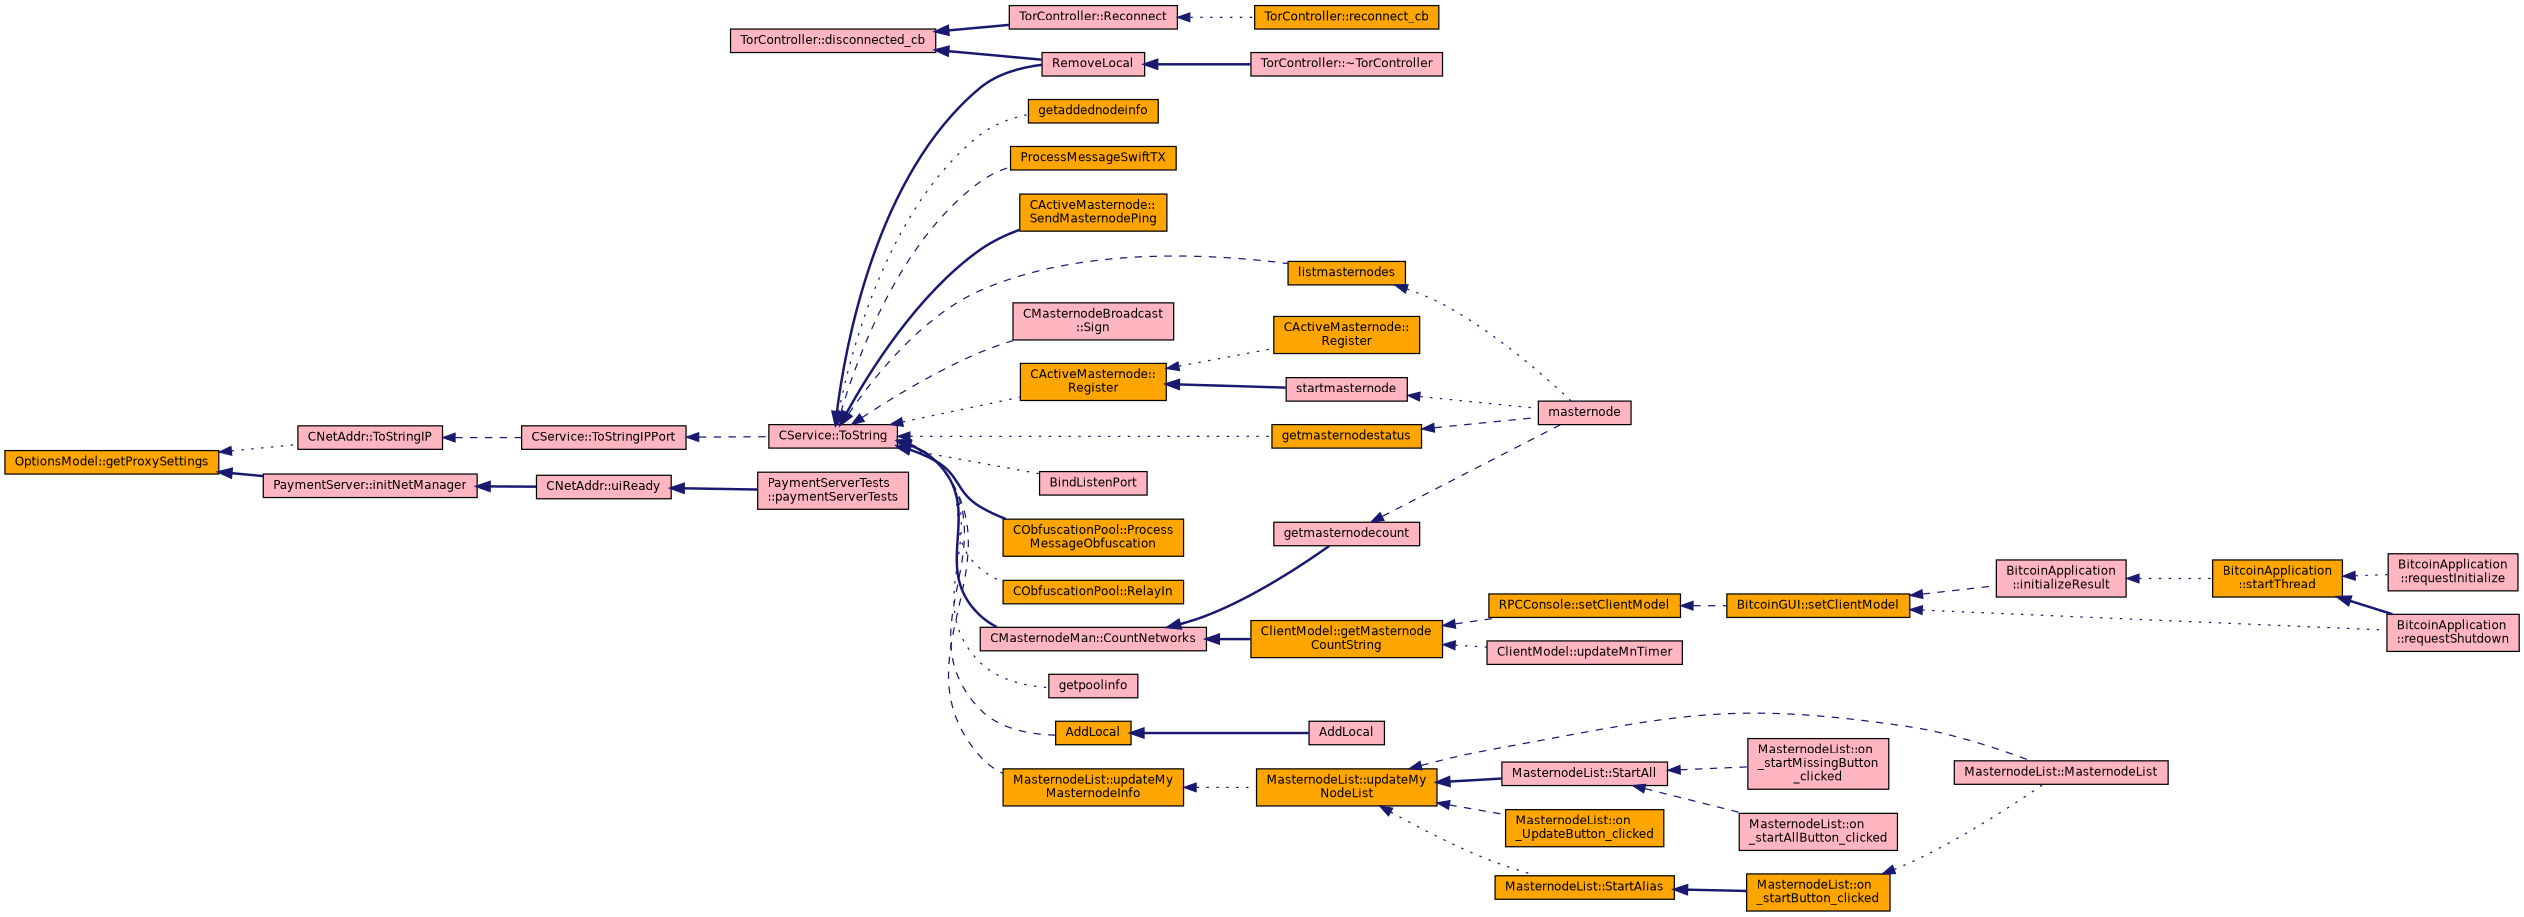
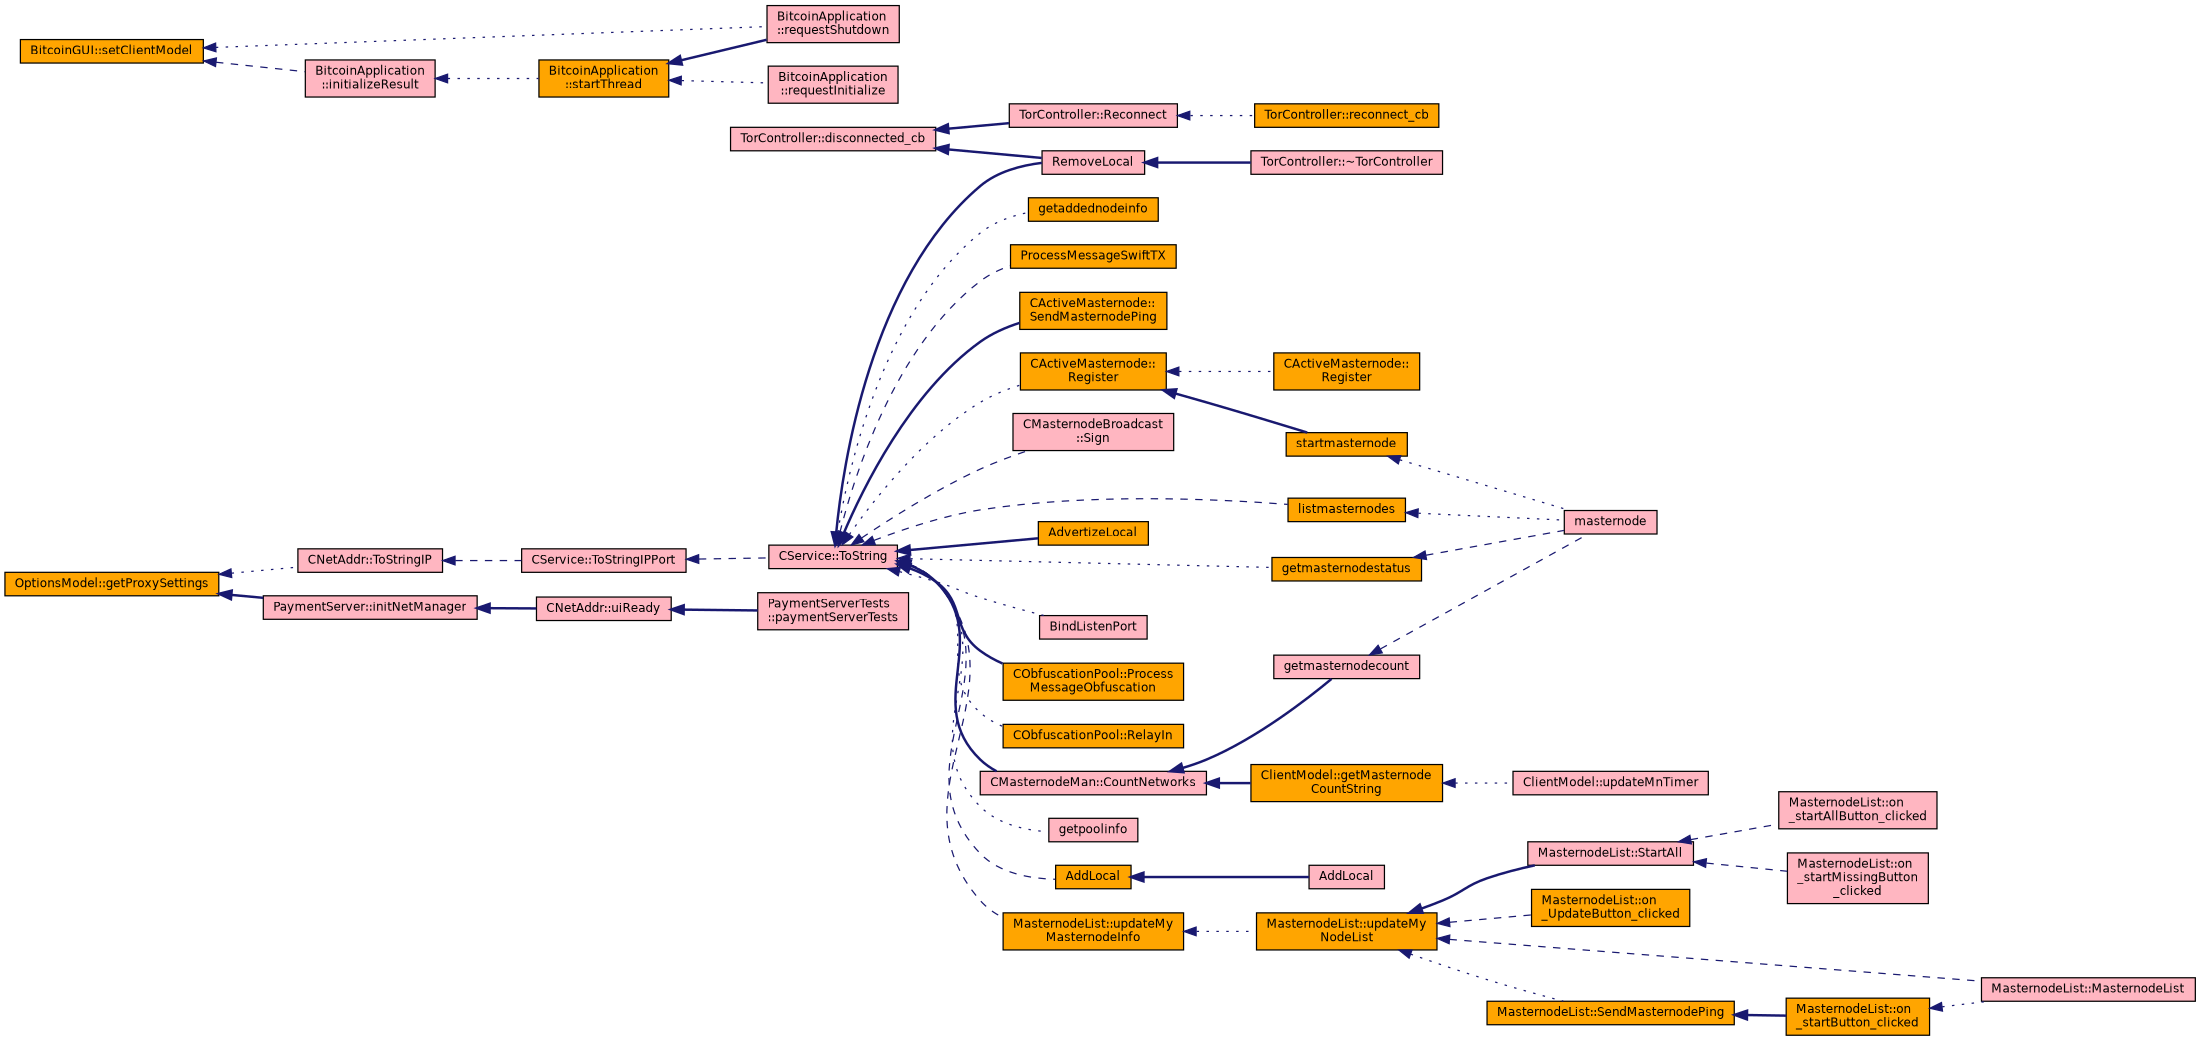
(1347, 389) -> (1347, 444)
none -> (1093, 533)
(1585, 606) -> none
(1585, 888) -> (1611, 1013)
